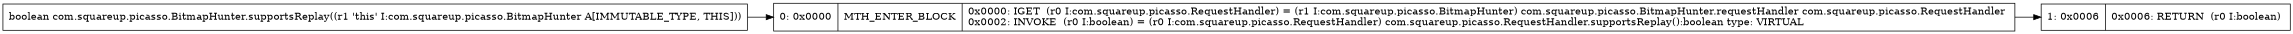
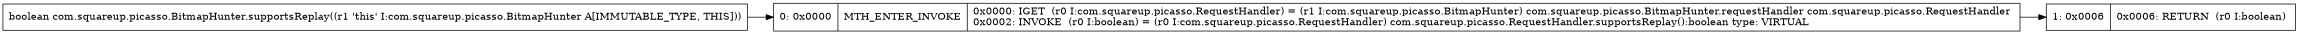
(900, 17) -> (903, 17)
